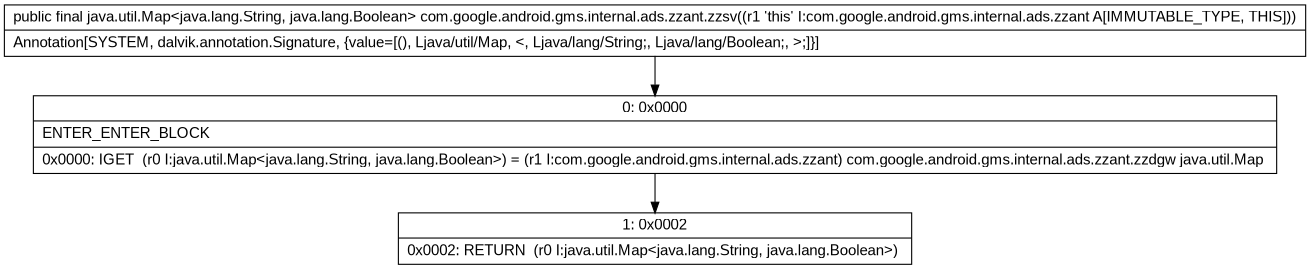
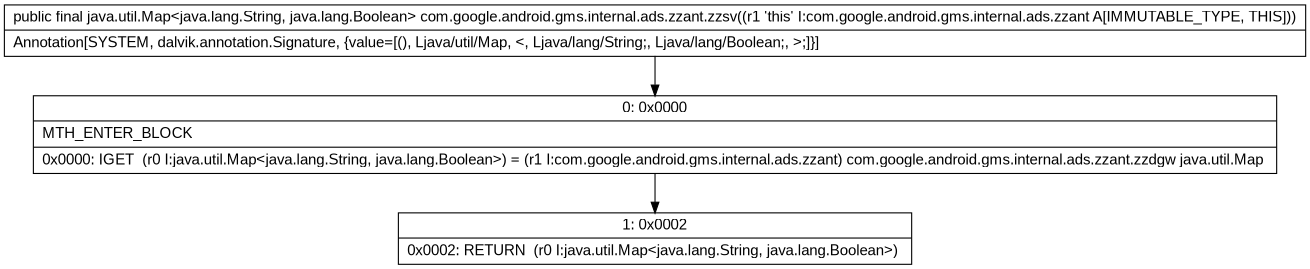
(126, 134) -> (118, 134)
